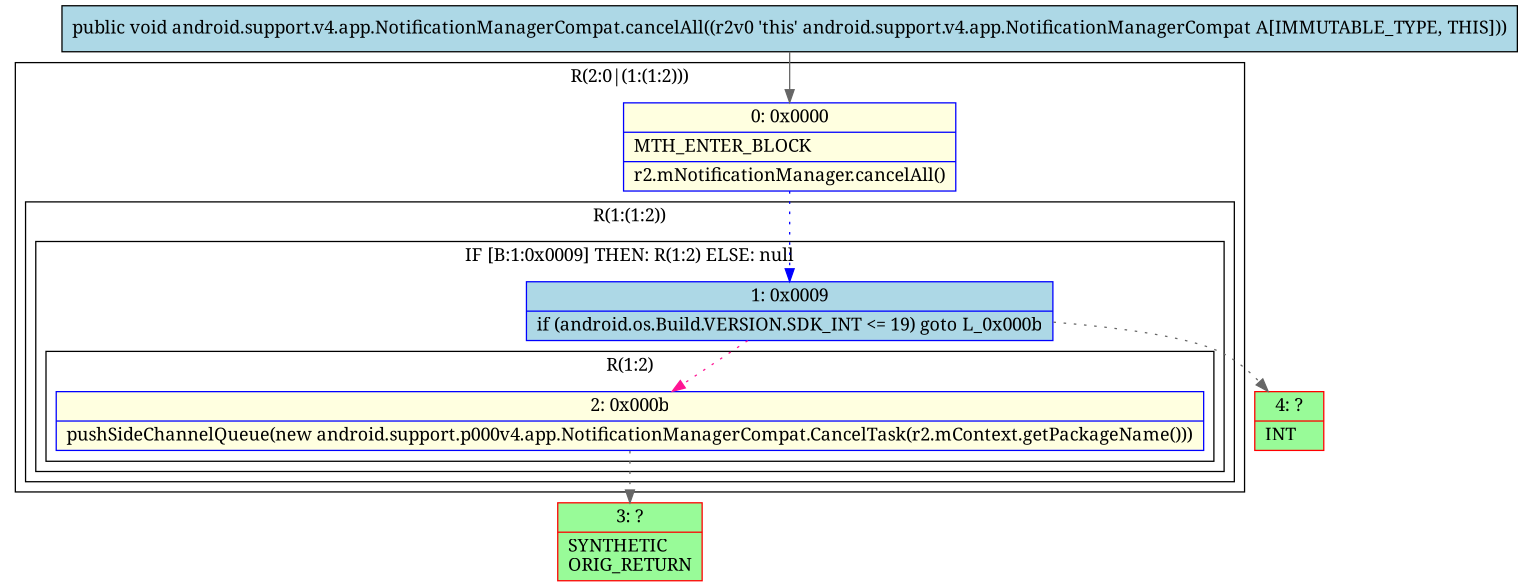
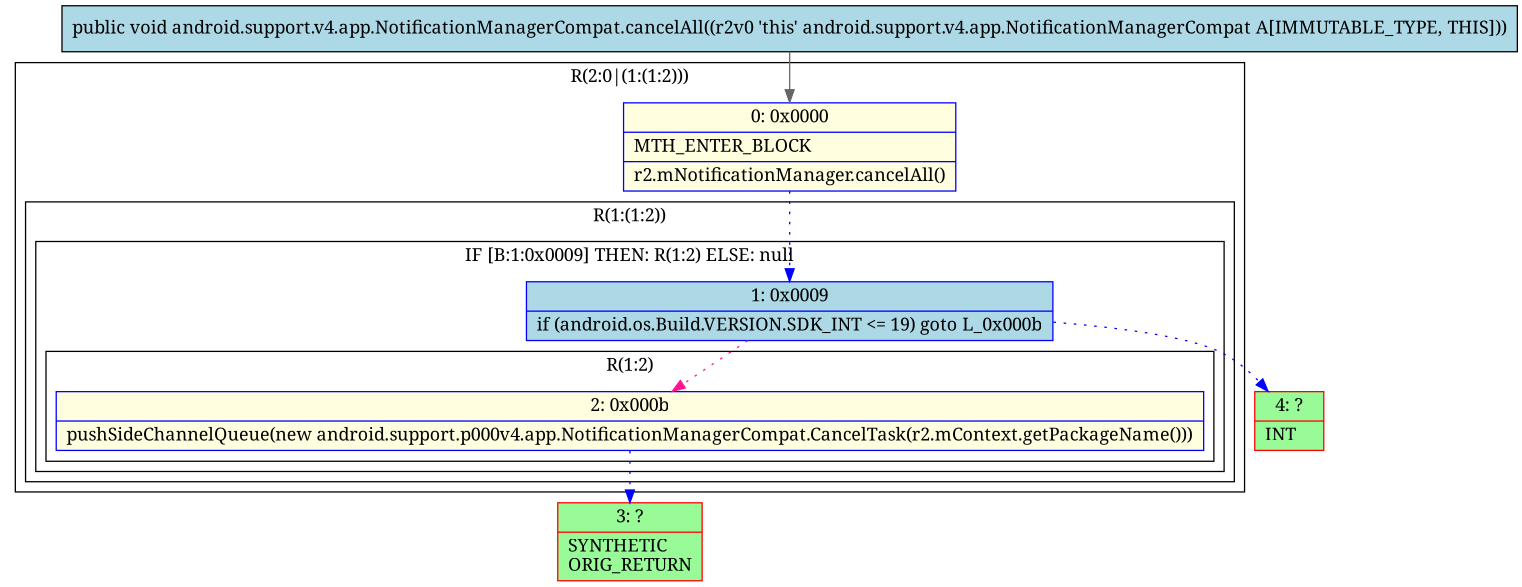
(1162, 336) -> (1162, 336)
(630, 470) -> (630, 470)
